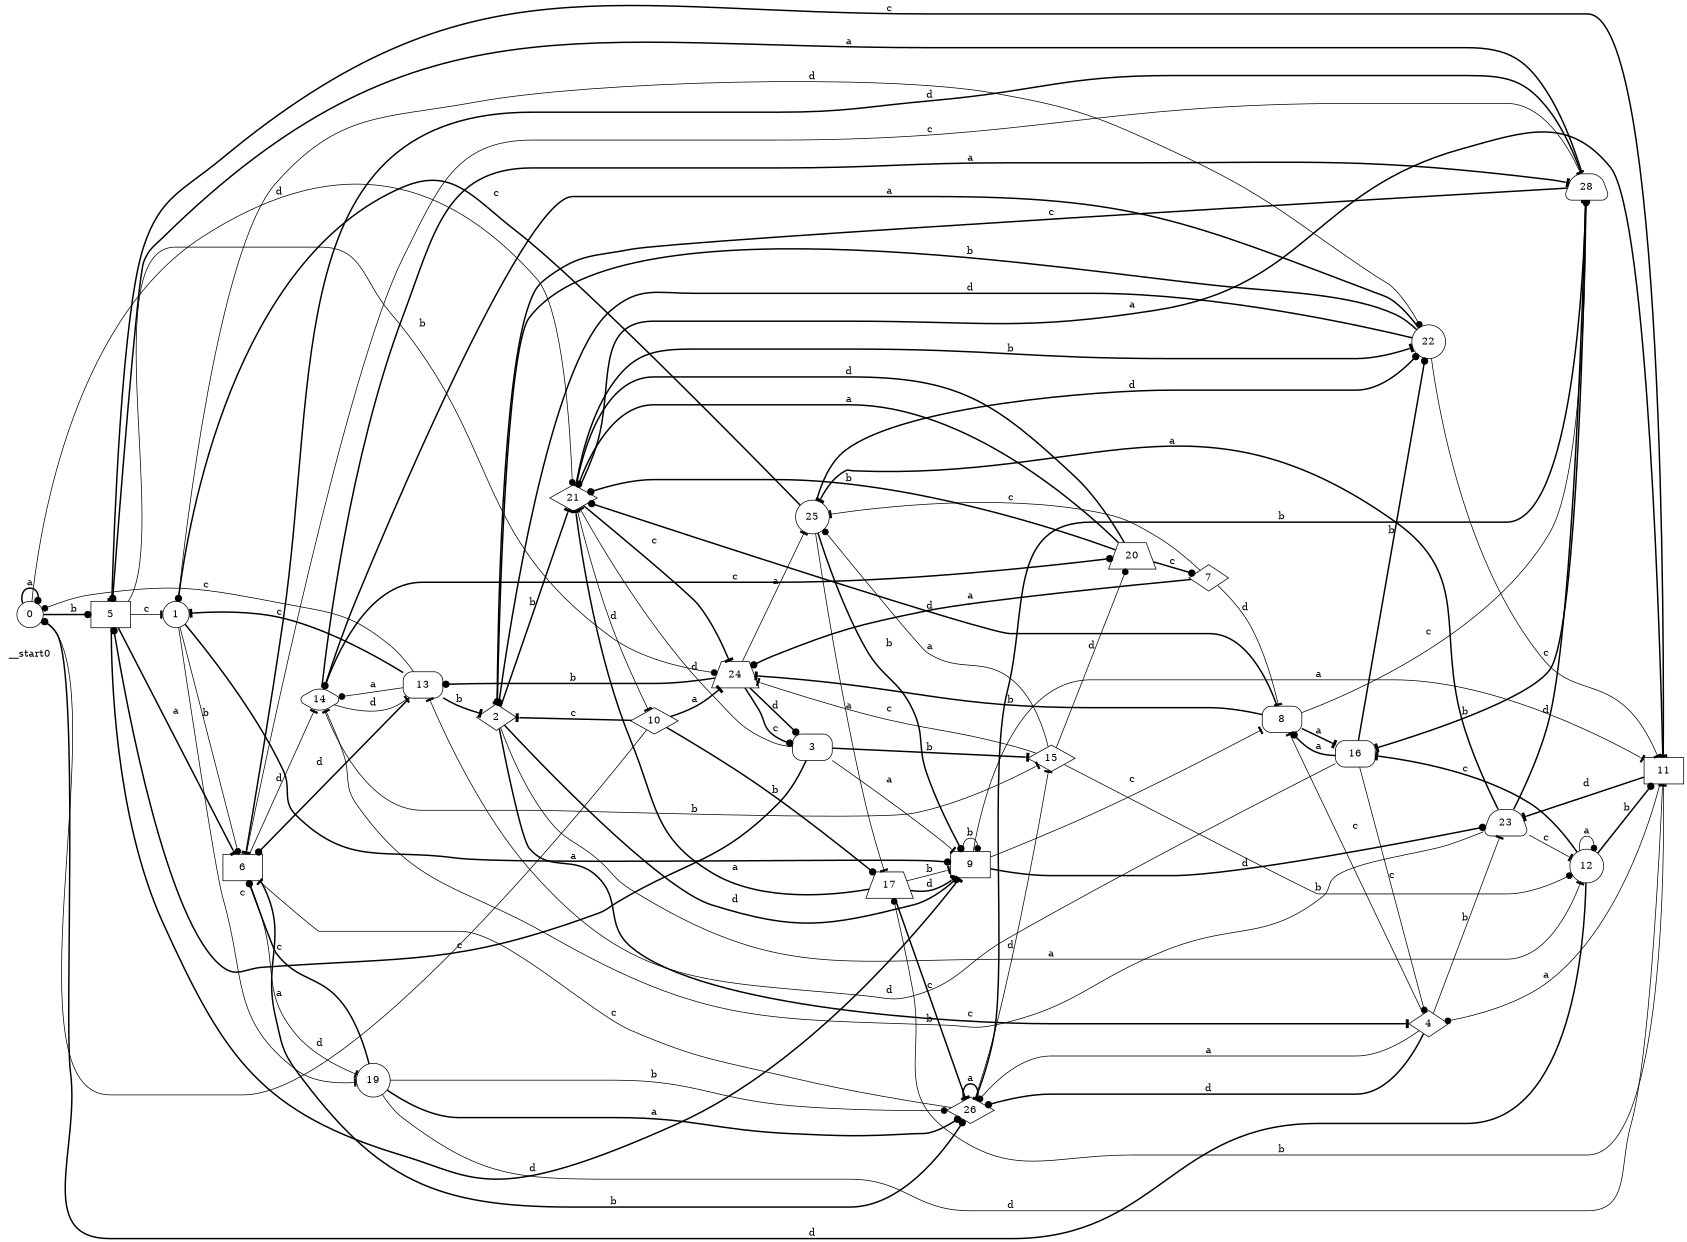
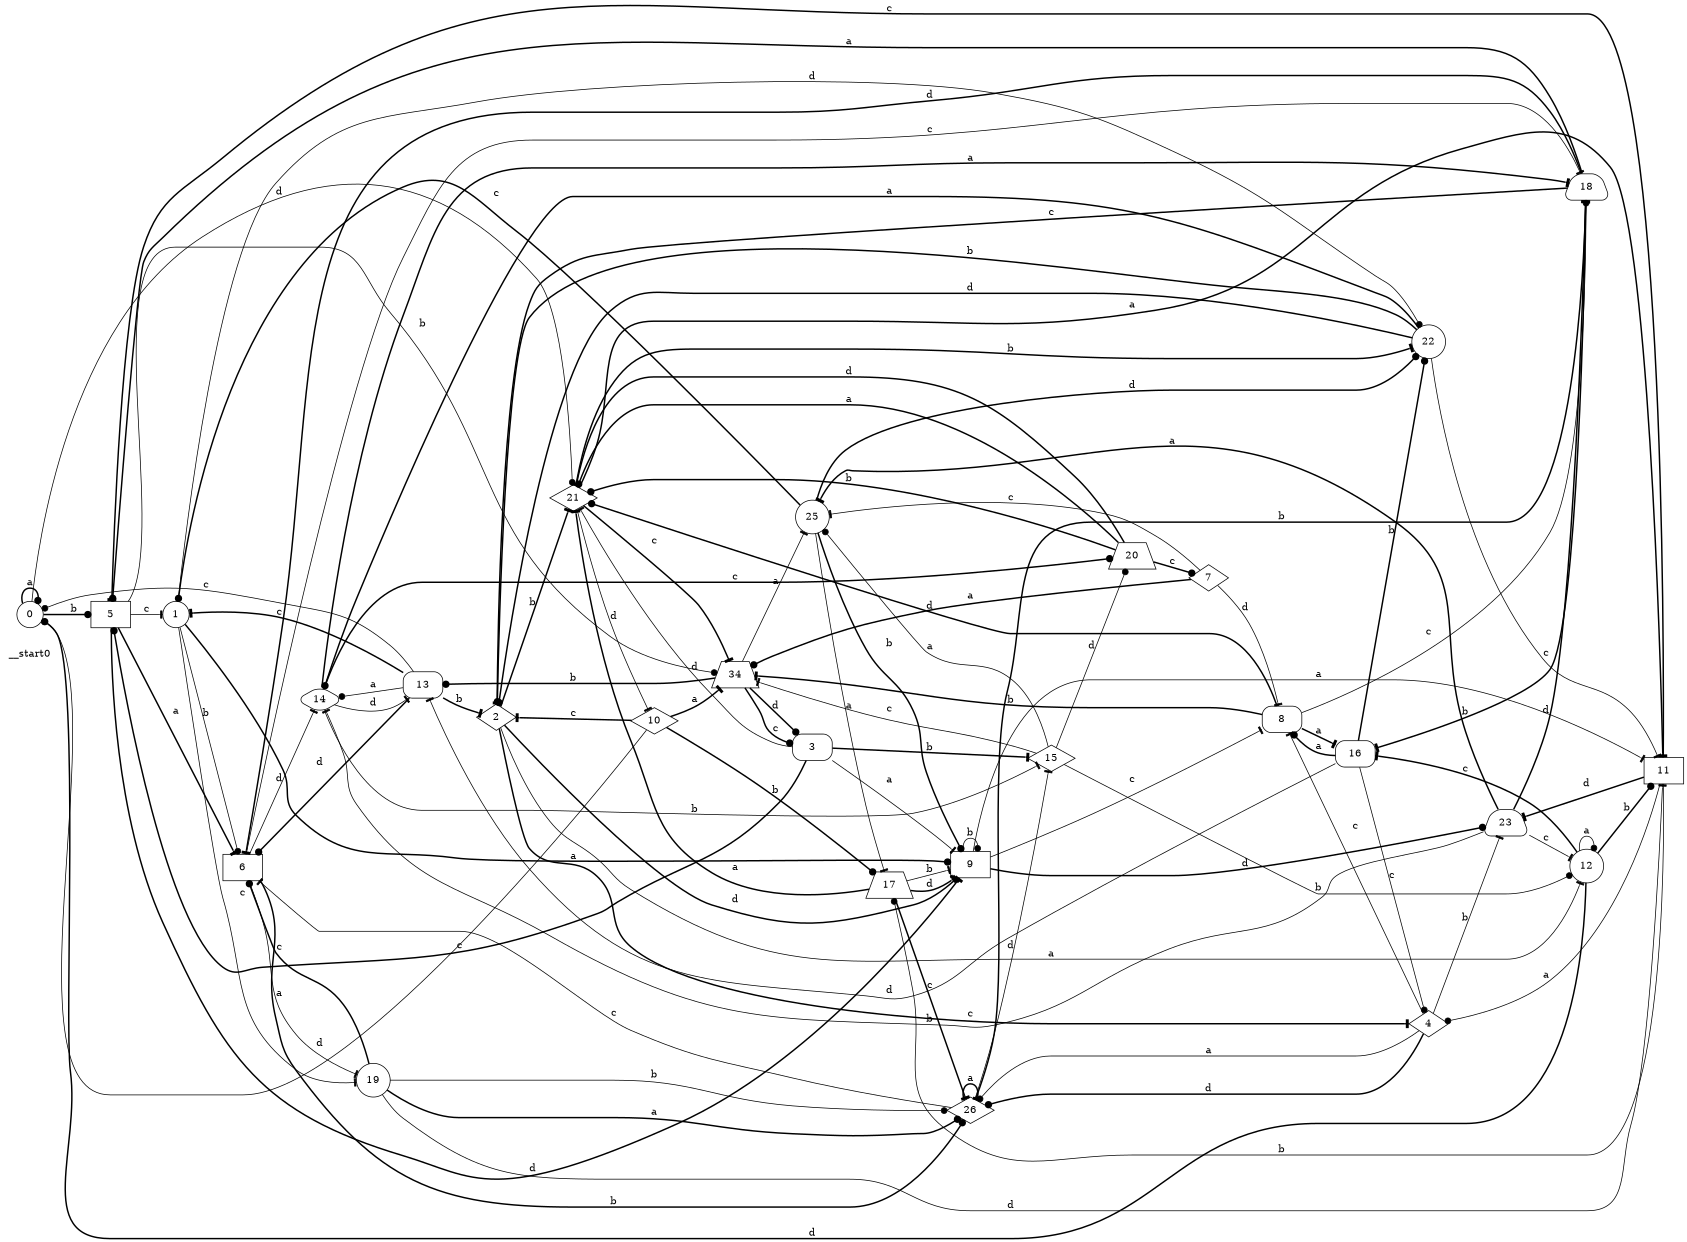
(1587, 187) -> (1587, 187)
(735, 675) -> (735, 675)
